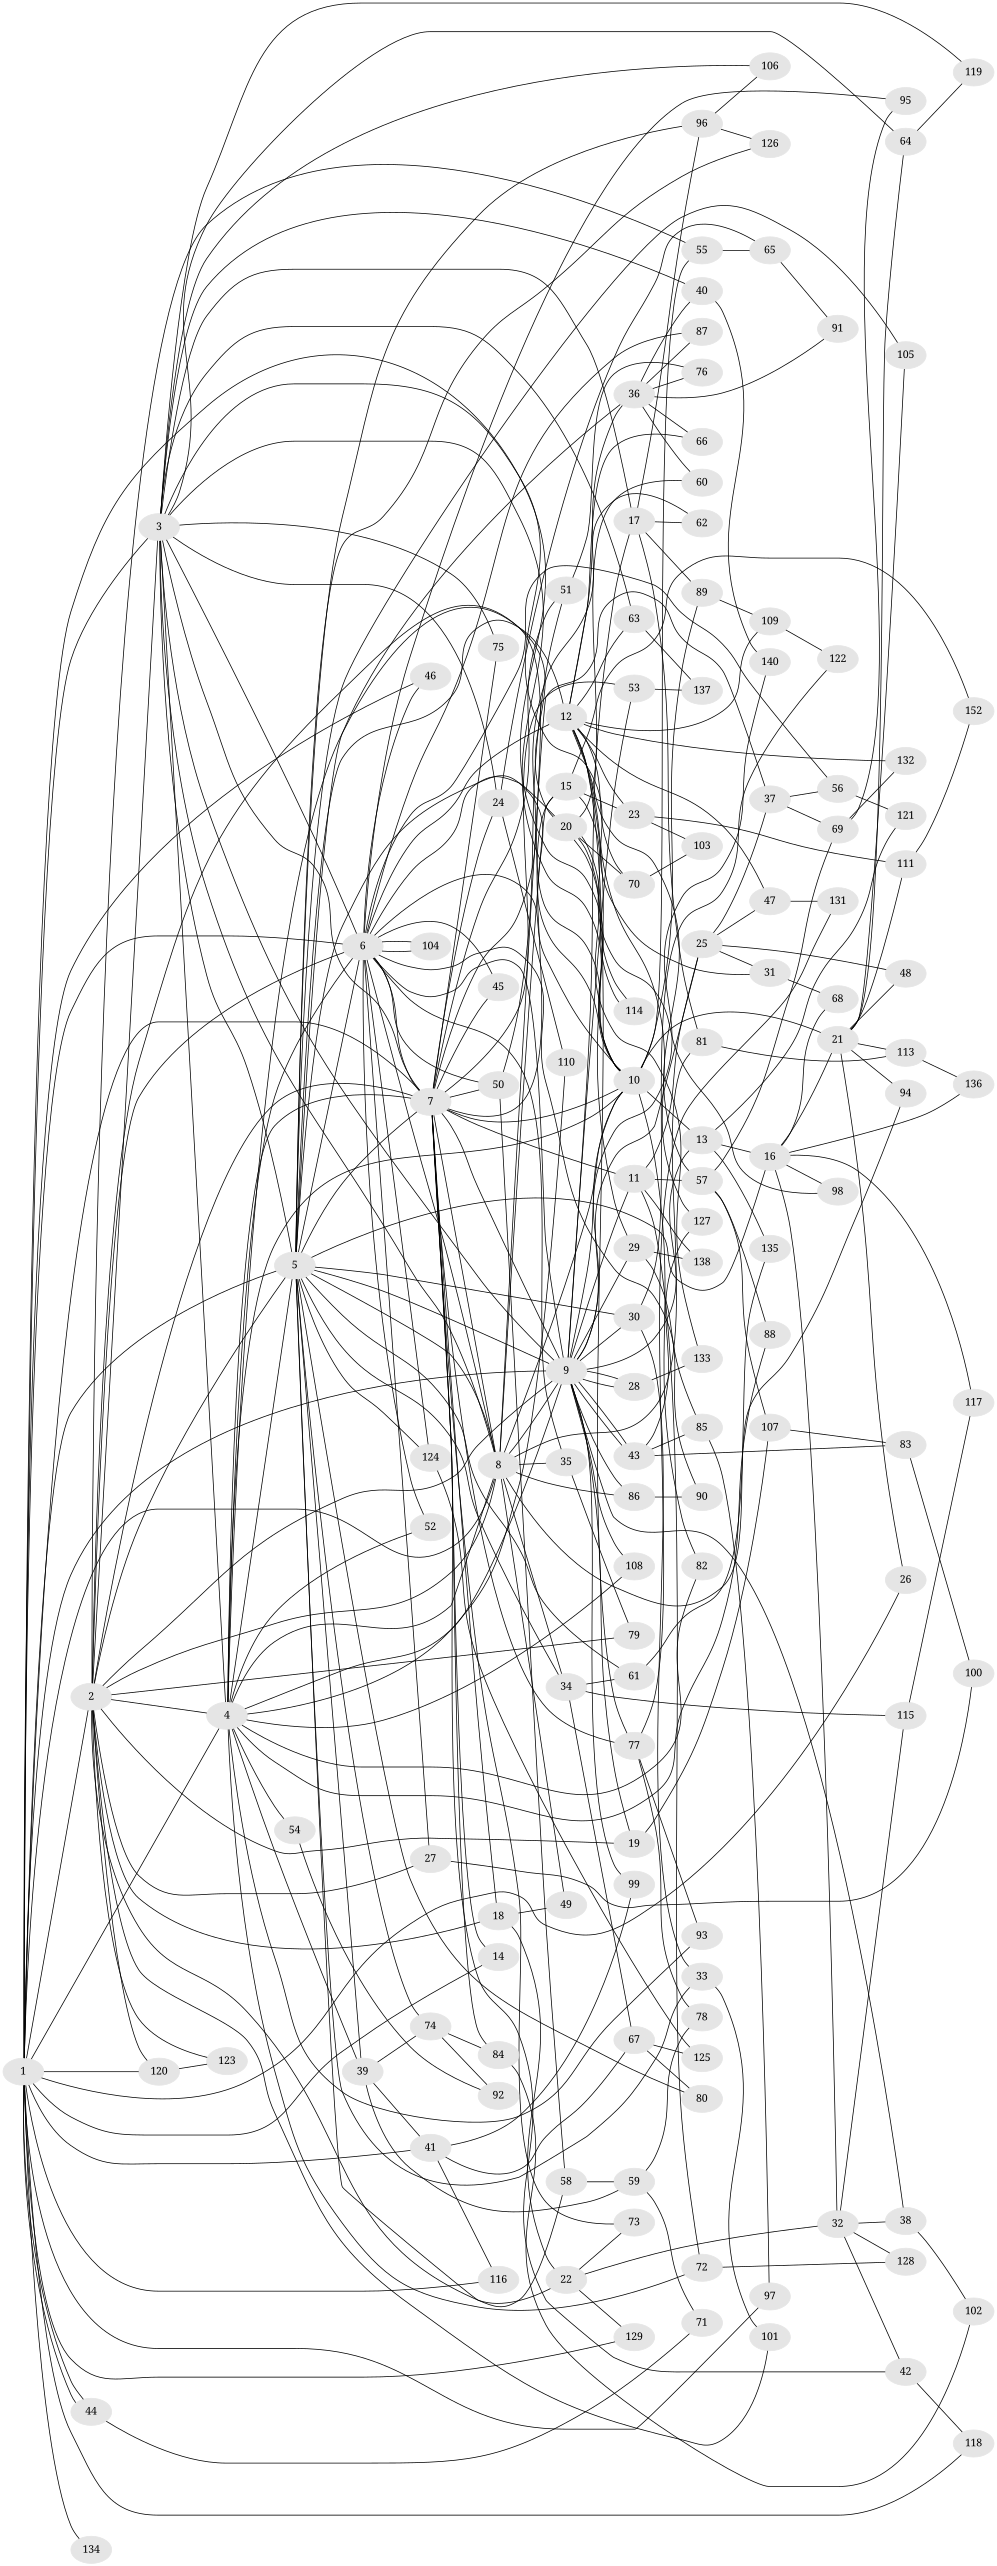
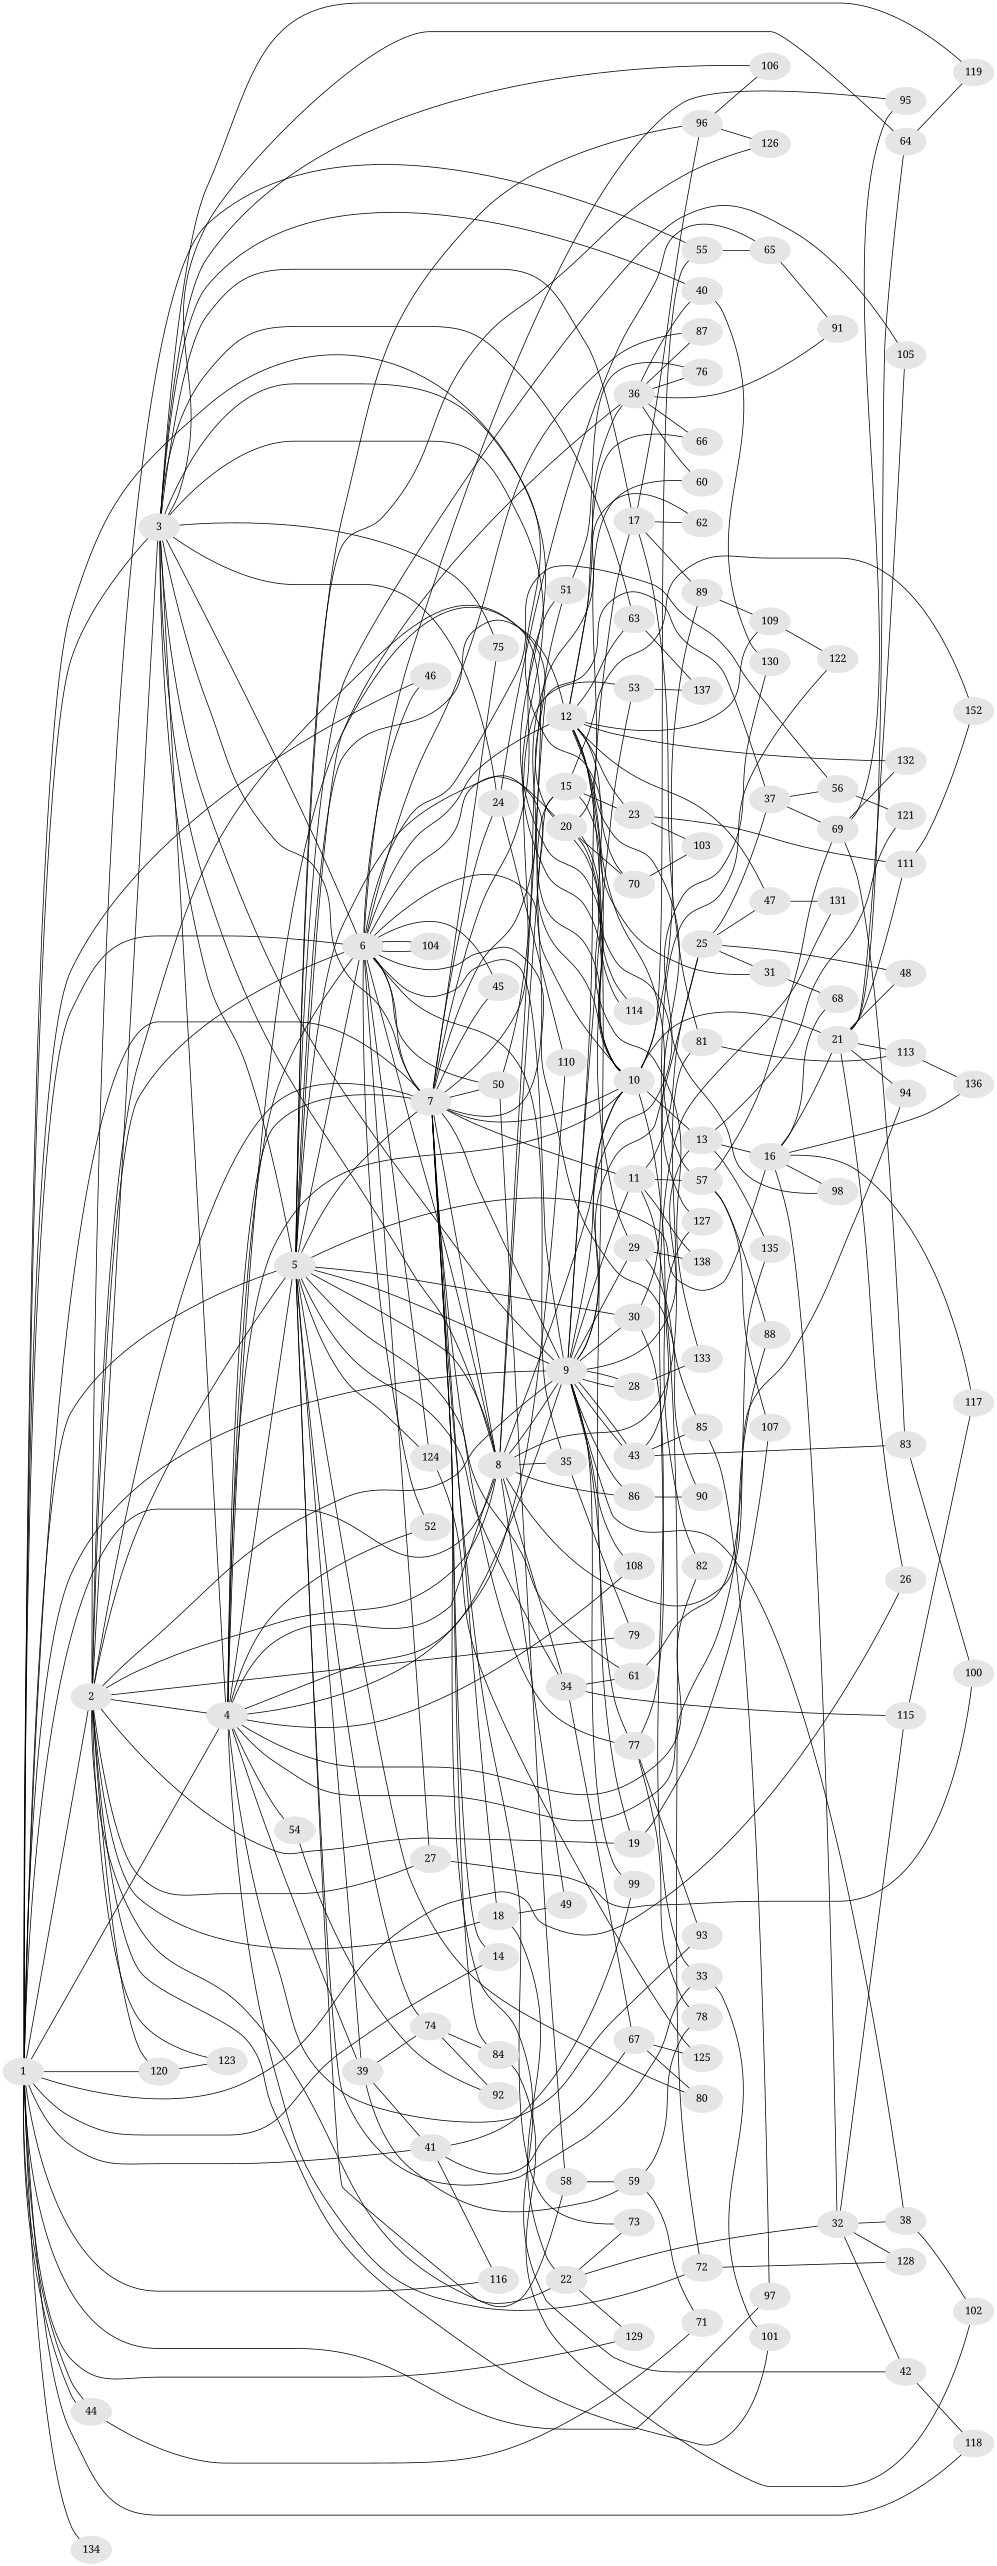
(770, 662) -> (770, 662)
(838, 1436) -> (886, 1120)
